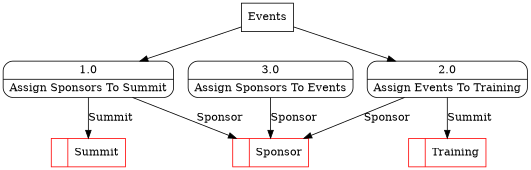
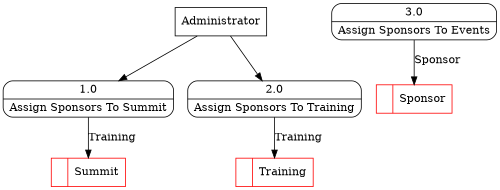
(267, 17) -> (221, 22)
(447, 88) -> (275, 108)
(181, 116) -> none
(358, 116) -> none
(111, 118) -> (112, 138)
(470, 118) -> (299, 138)
